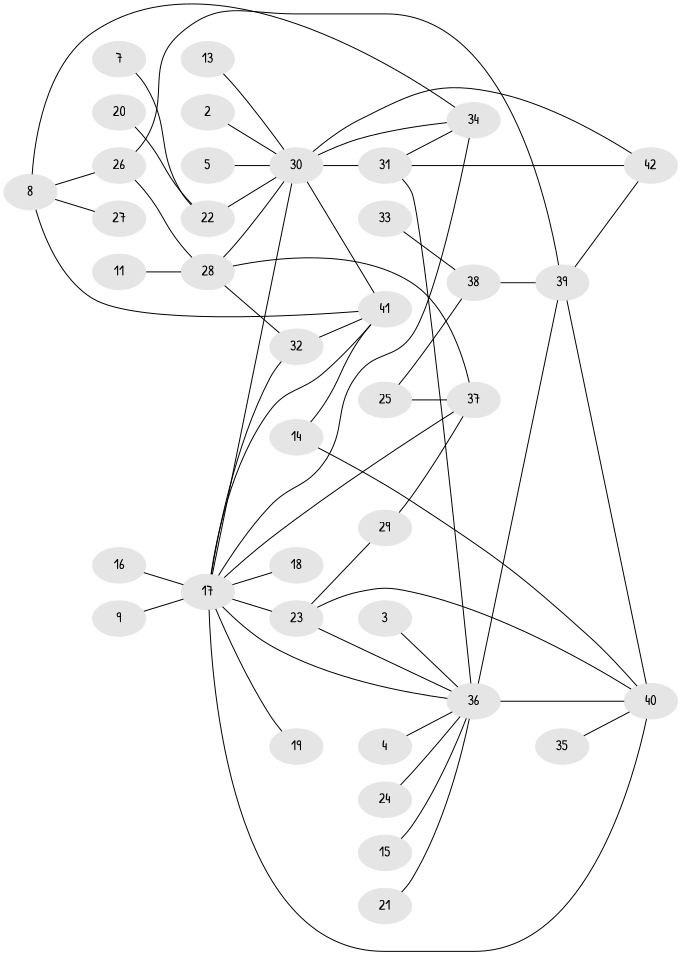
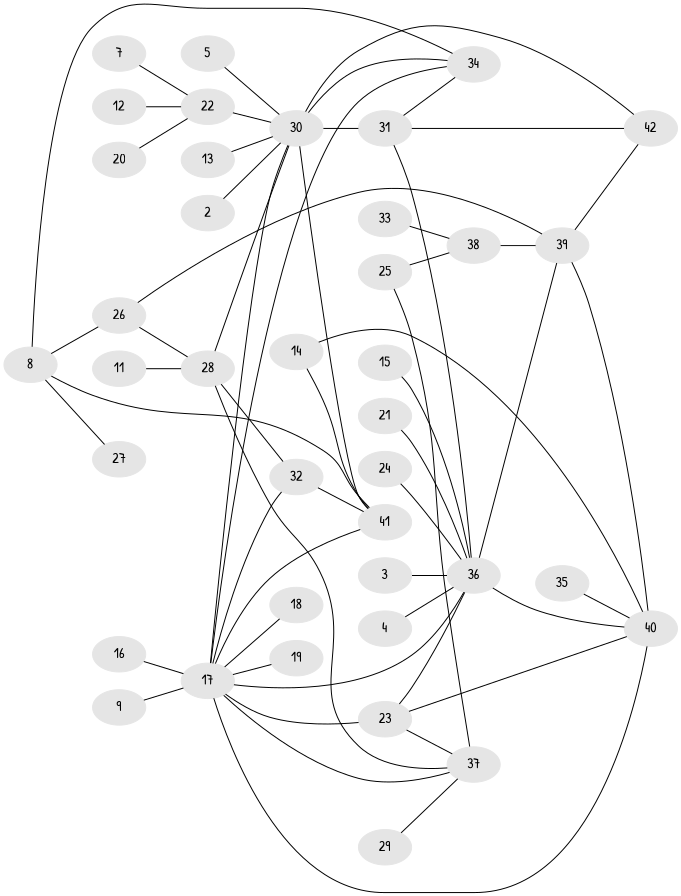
none -> (119, 107)
(341, 573) -> (429, 742)
